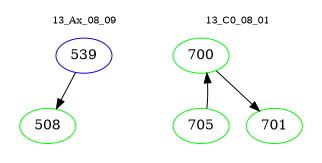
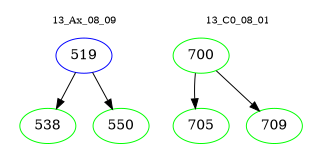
(84, 56) -> (84, 56)
(208, 96) -> (195, 86)
(48, 126) -> (48, 126)
none -> (121, 126)
(274, 126) -> (274, 126)
